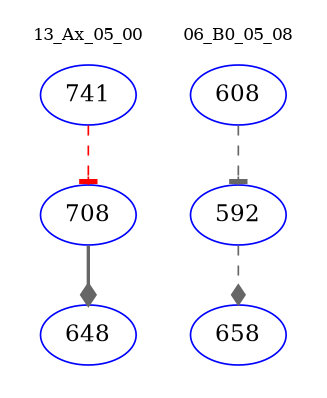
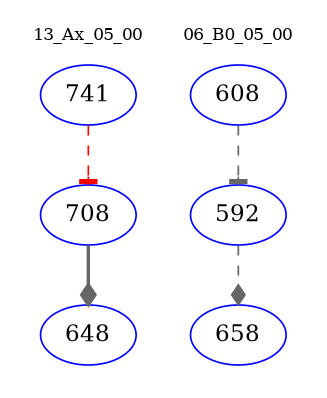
(238, 36) -> (238, 36)
